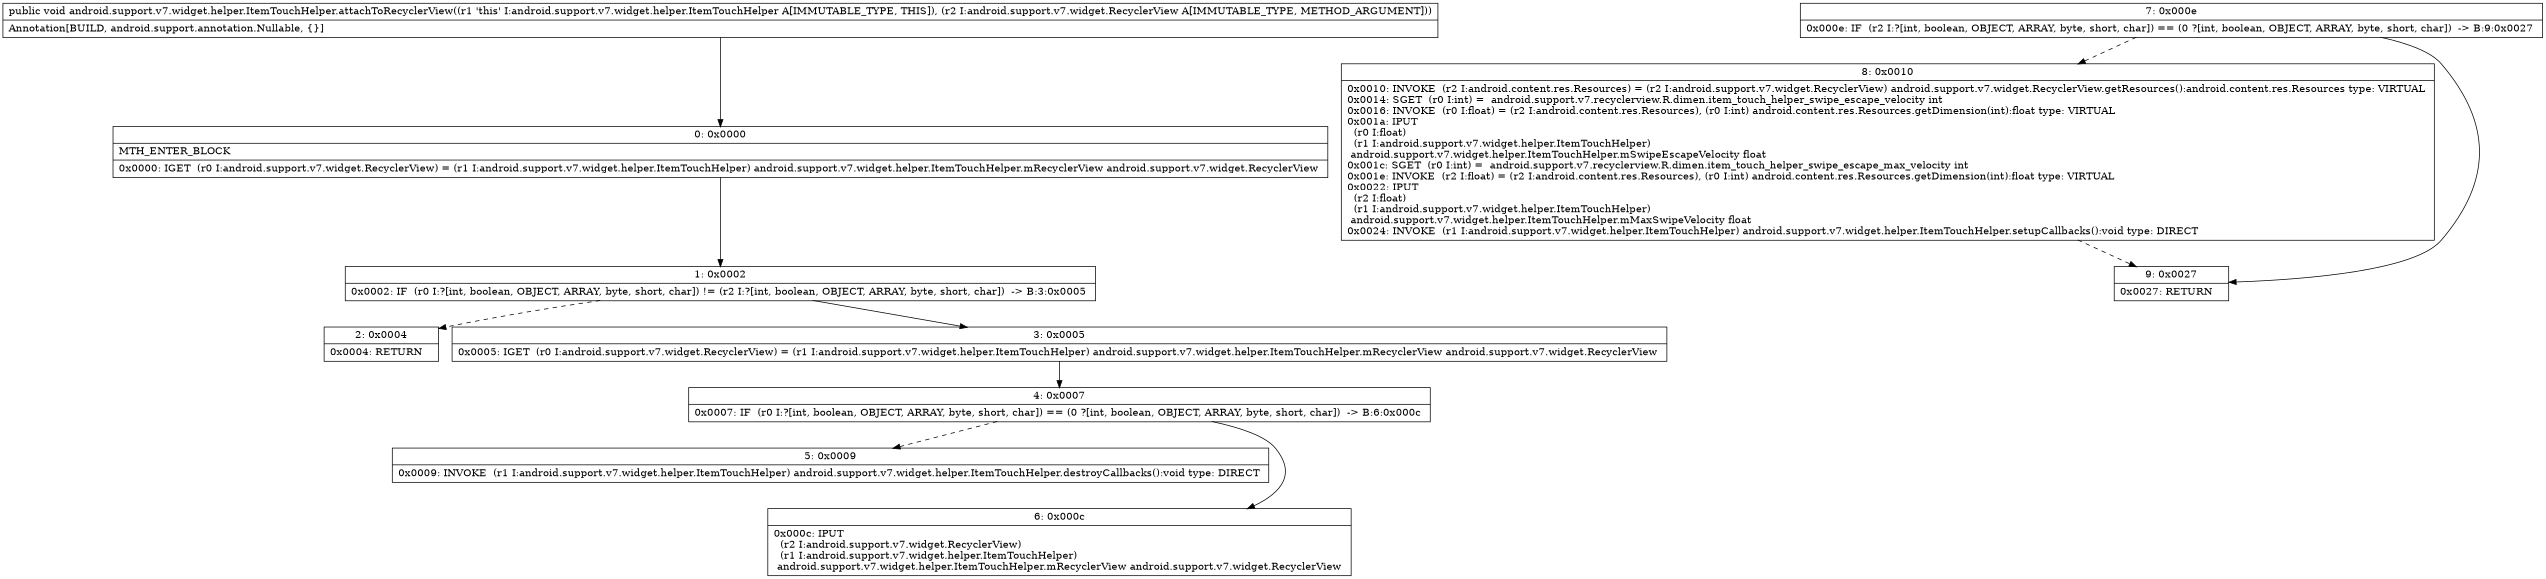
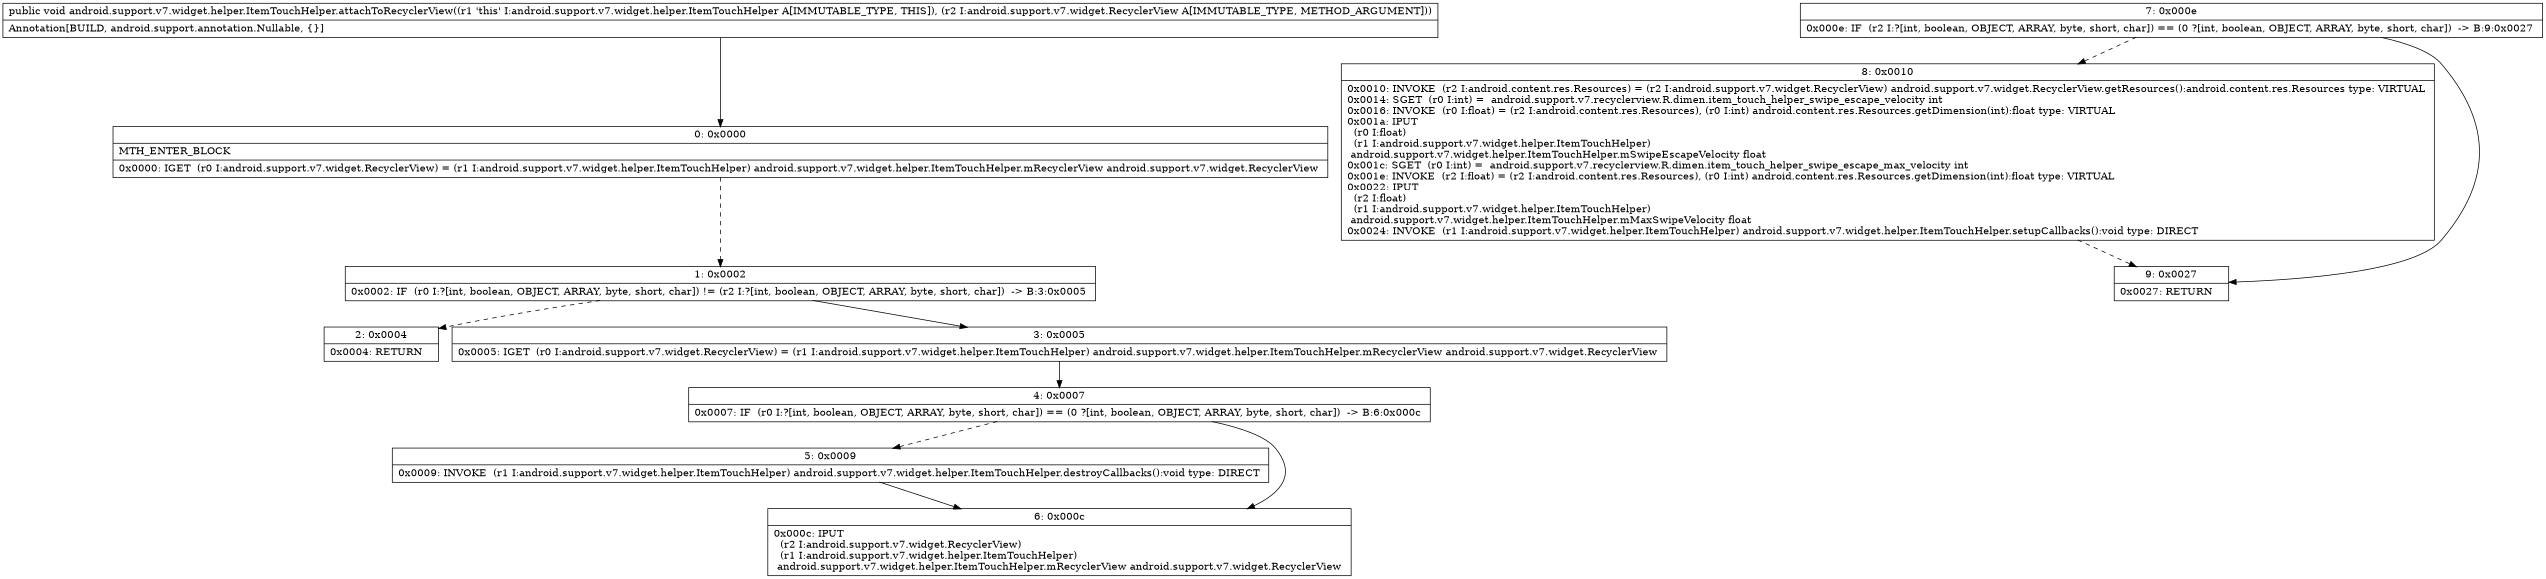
(720, 218) -> (720, 218)
none -> (917, 494)
